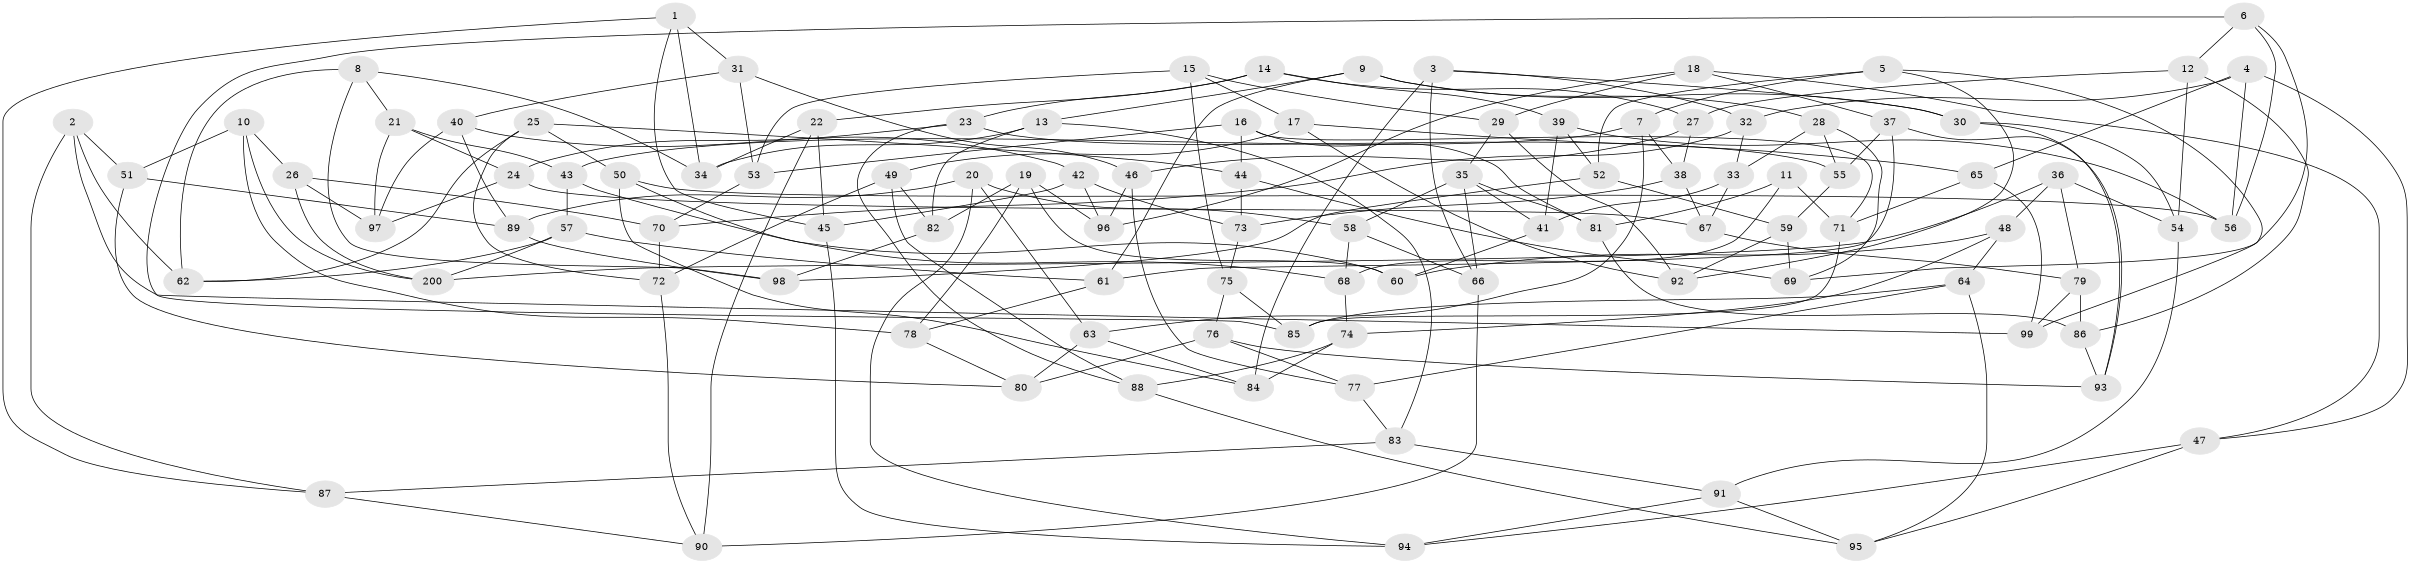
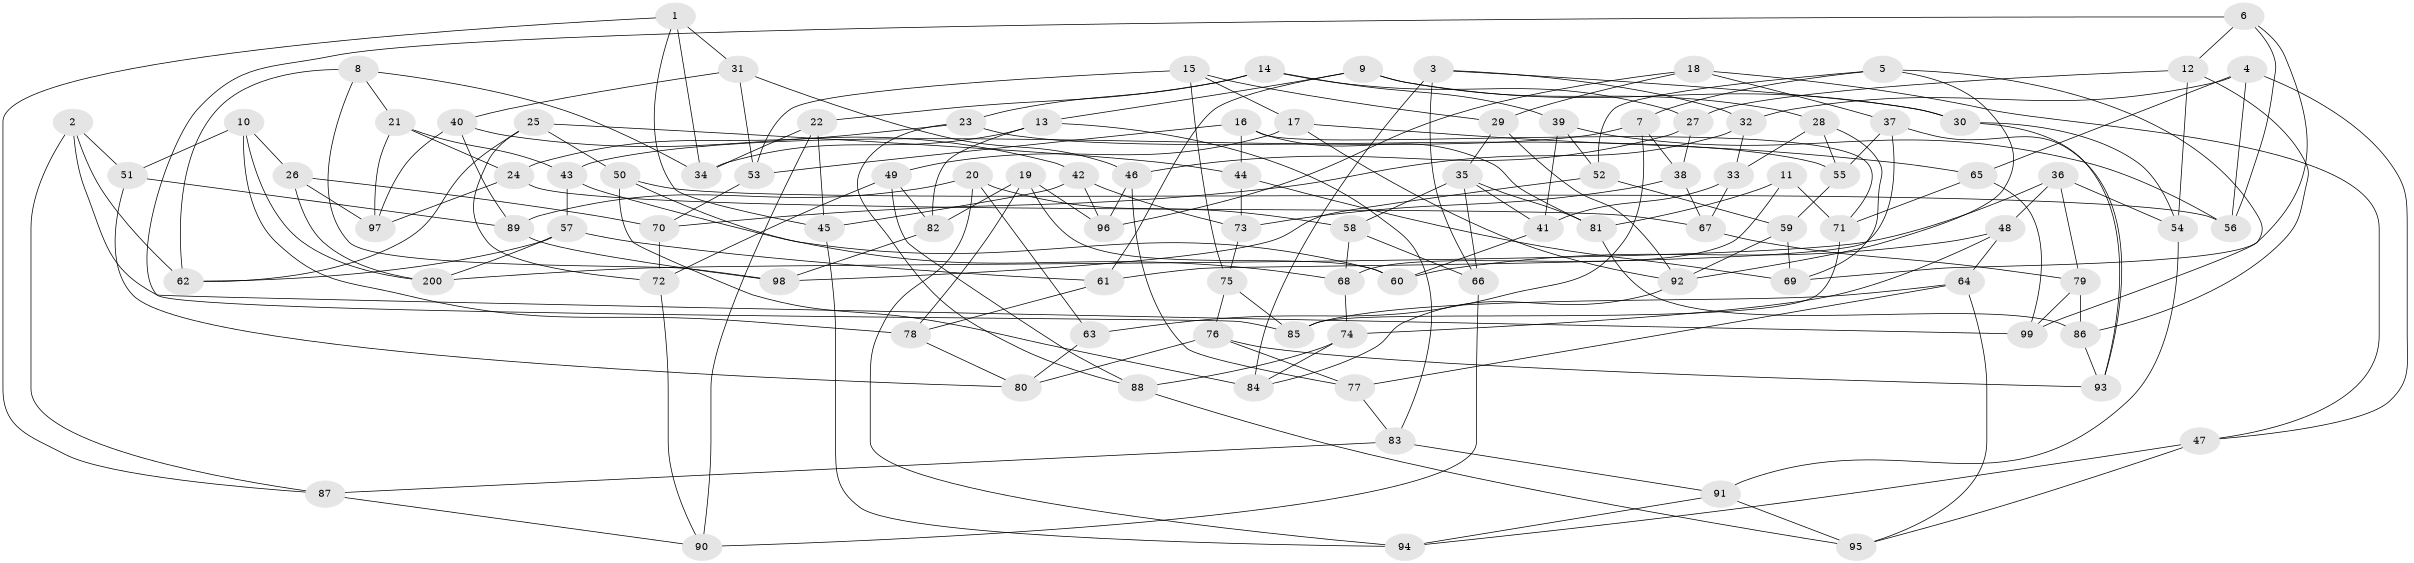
(1172, 361) -> (1386, 338)
